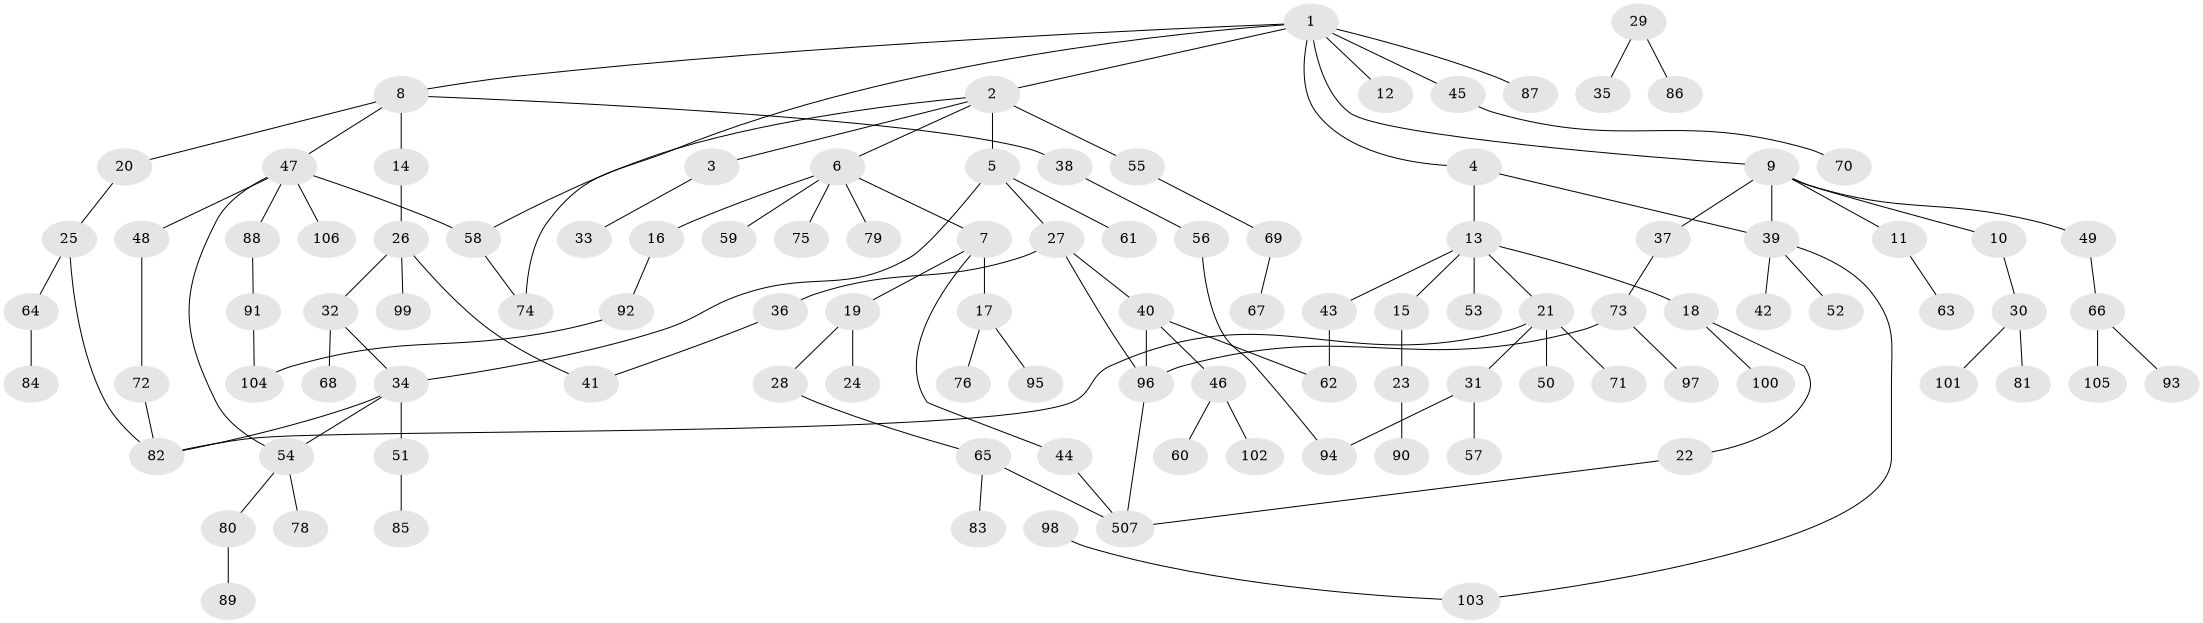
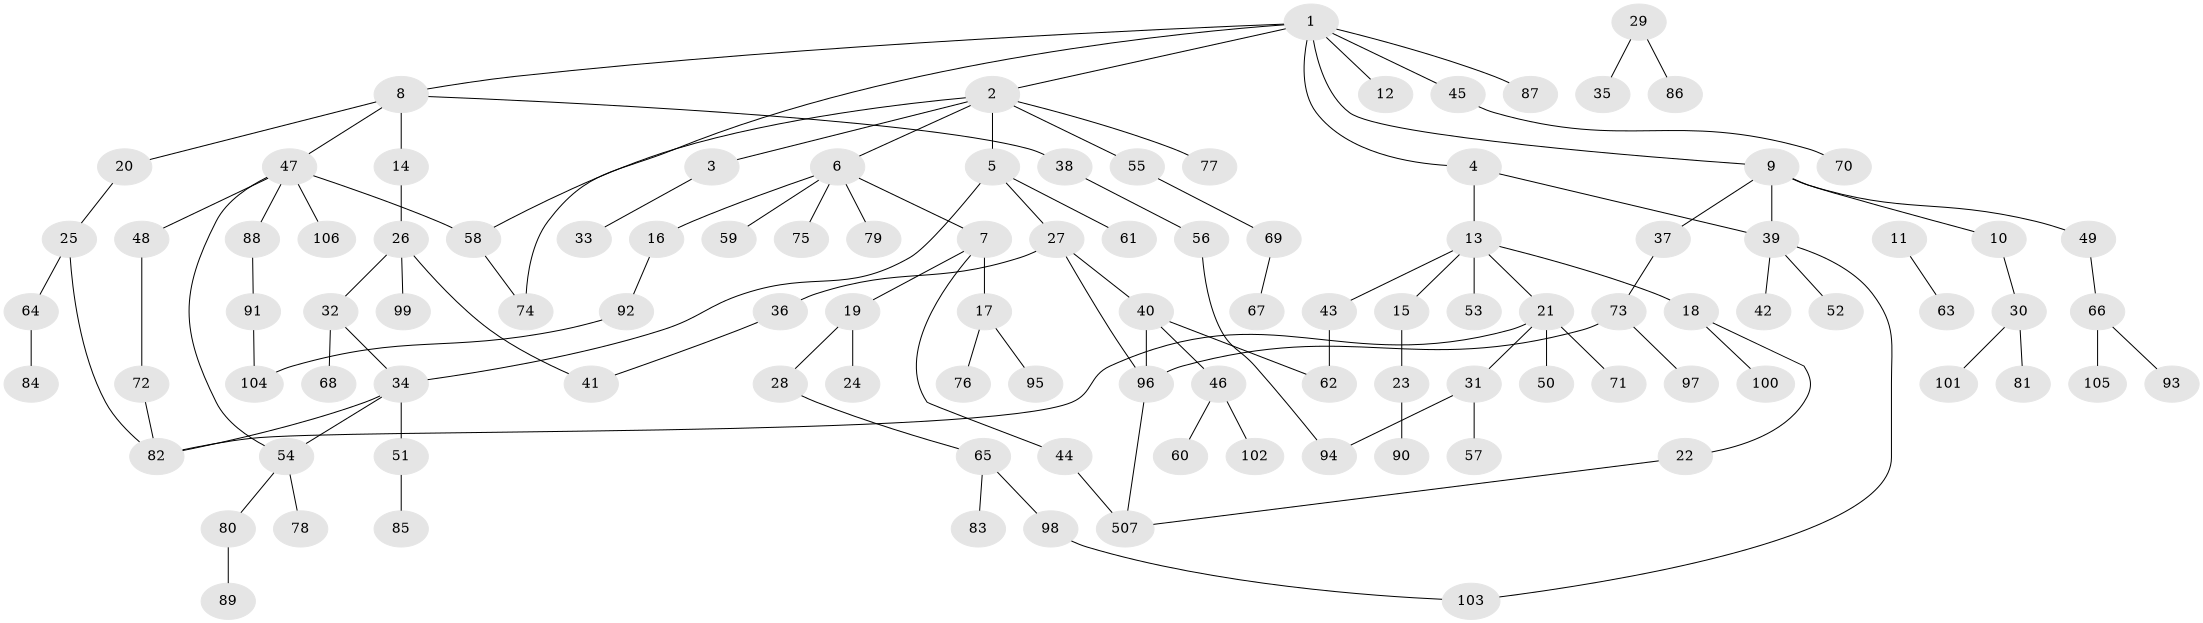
none -> (1210, 167)
(1835, 203) -> none
(1054, 493) -> (1017, 493)
